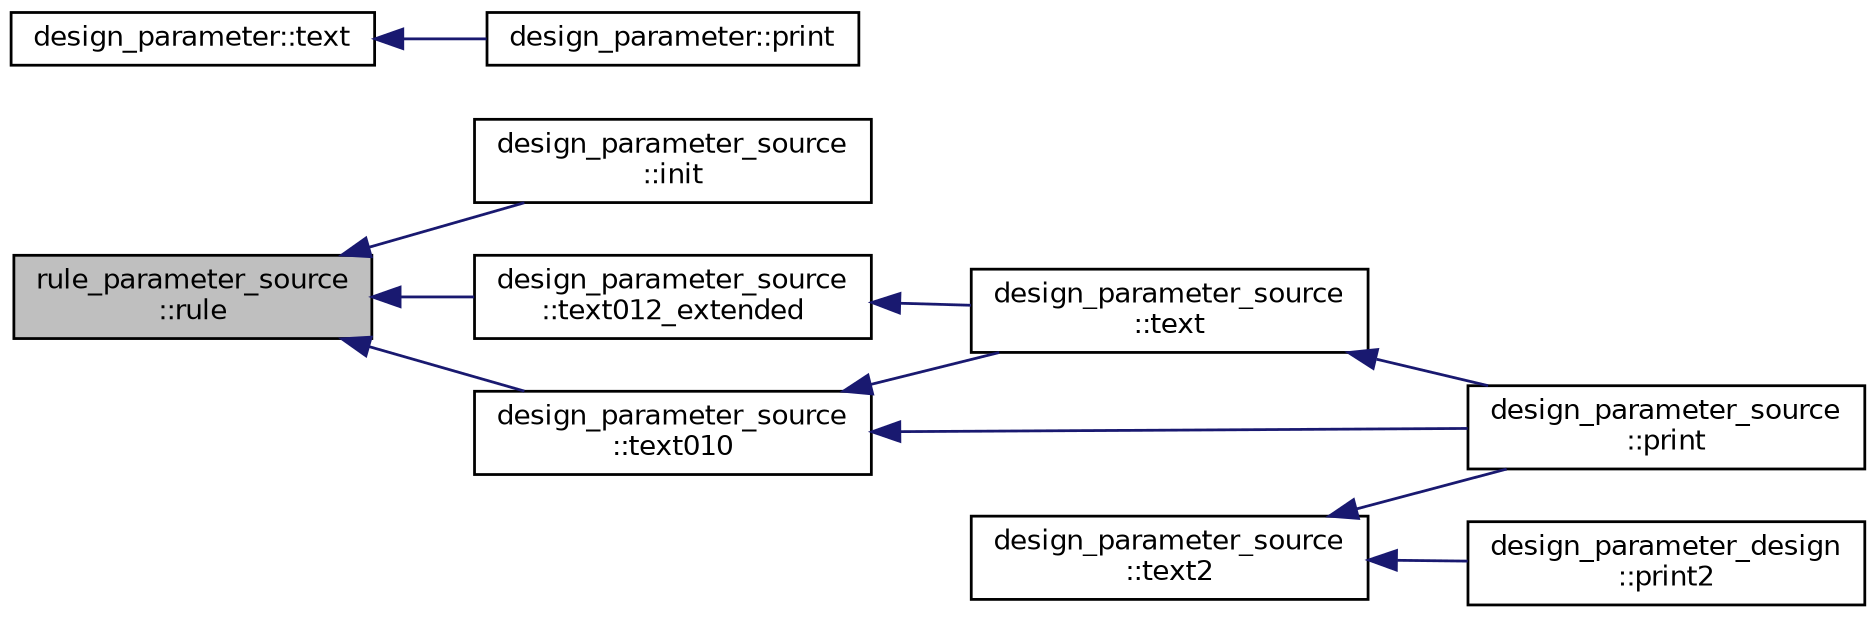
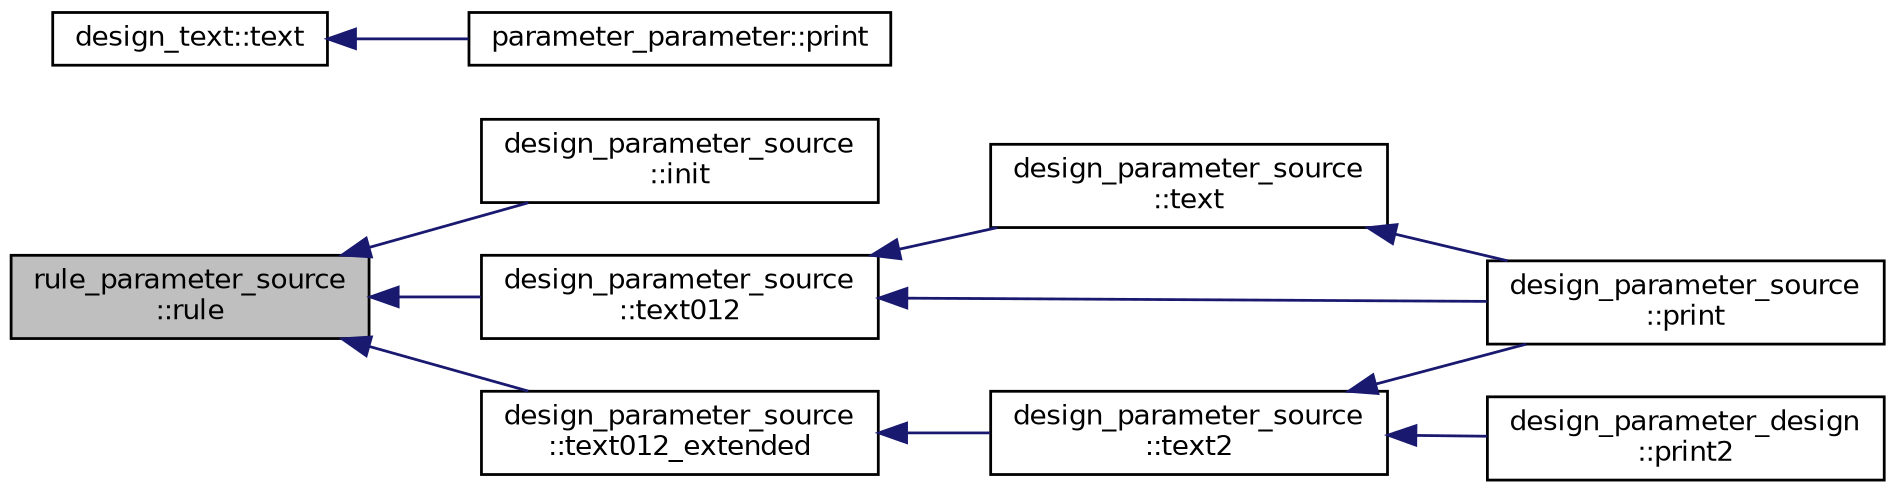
(193, 39) -> (190, 39)
(673, 39) -> (680, 39)
(935, 304) -> (949, 433)
(673, 433) -> (680, 297)
